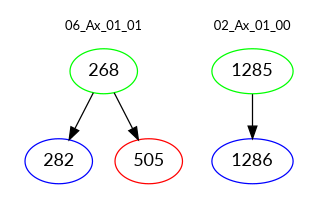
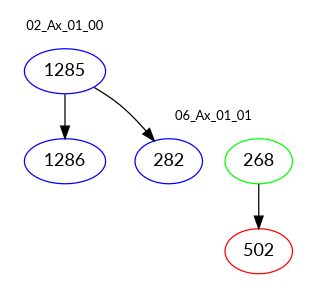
(252, 71) -> (65, 71)
(84, 111) -> (133, 117)
(149, 161) -> (259, 251)
